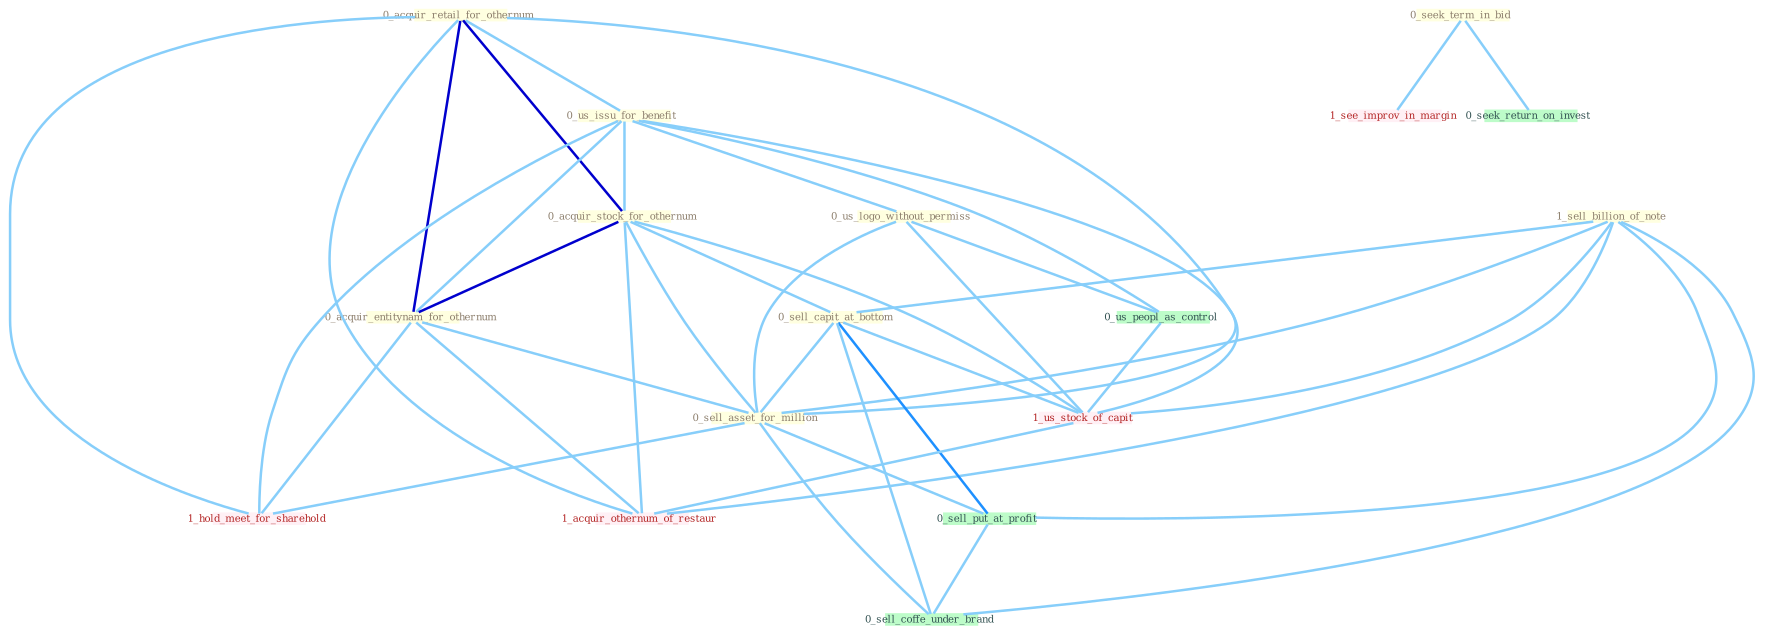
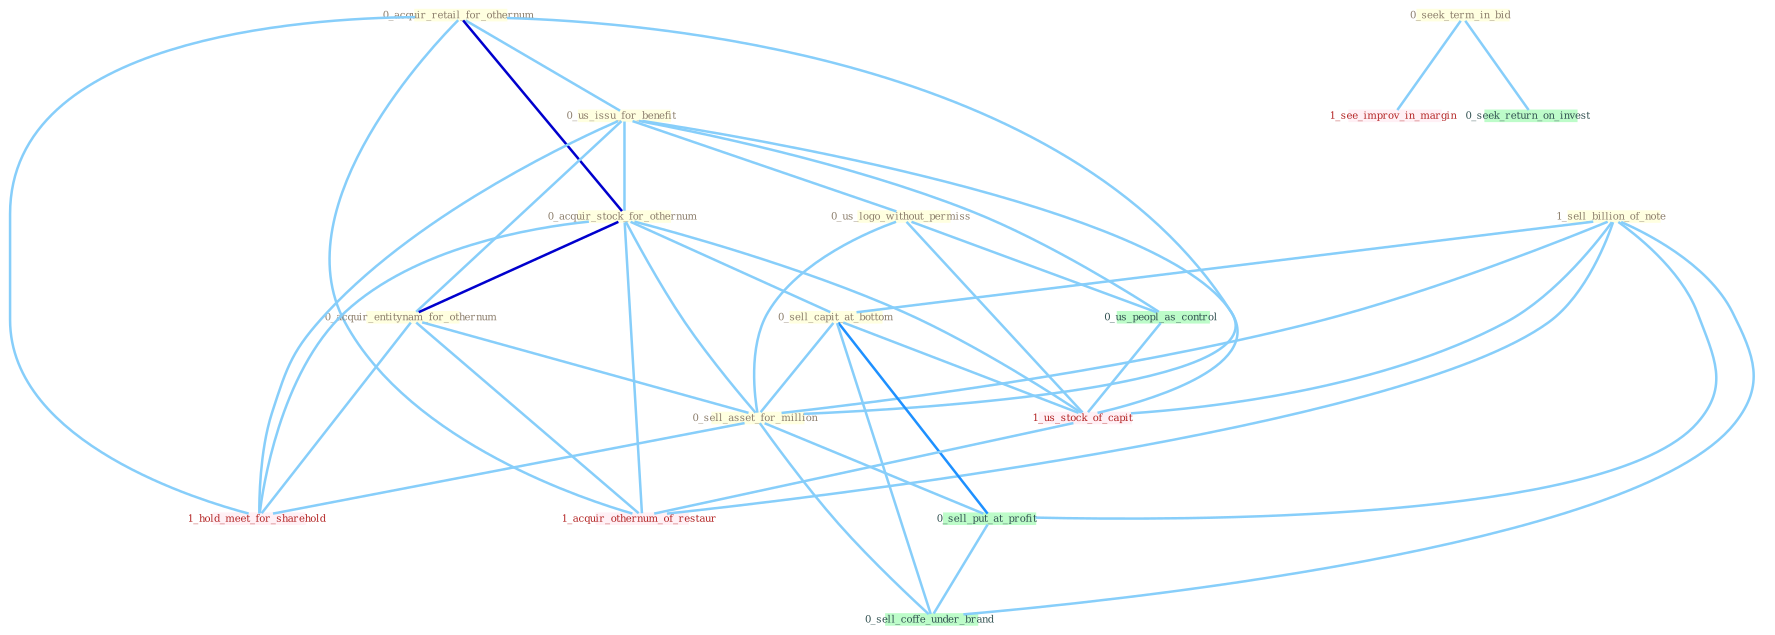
(437, 166) -> none
none -> (371, 292)
